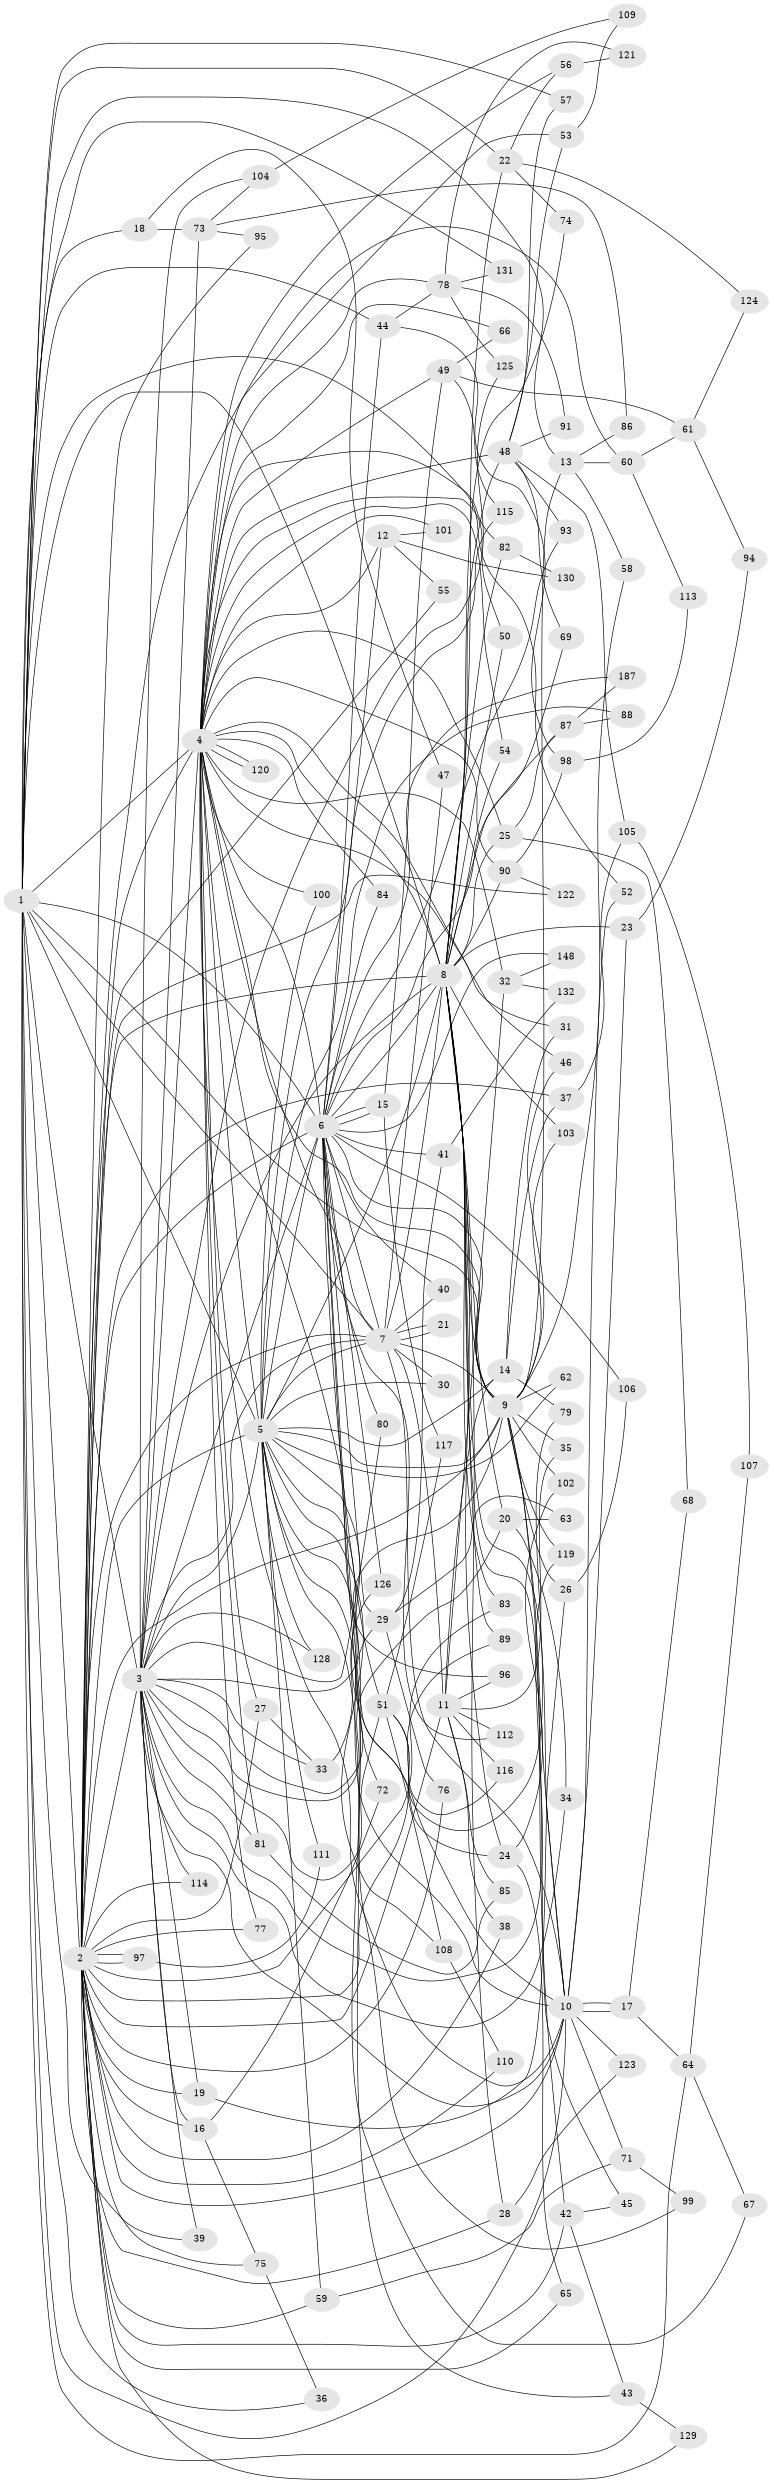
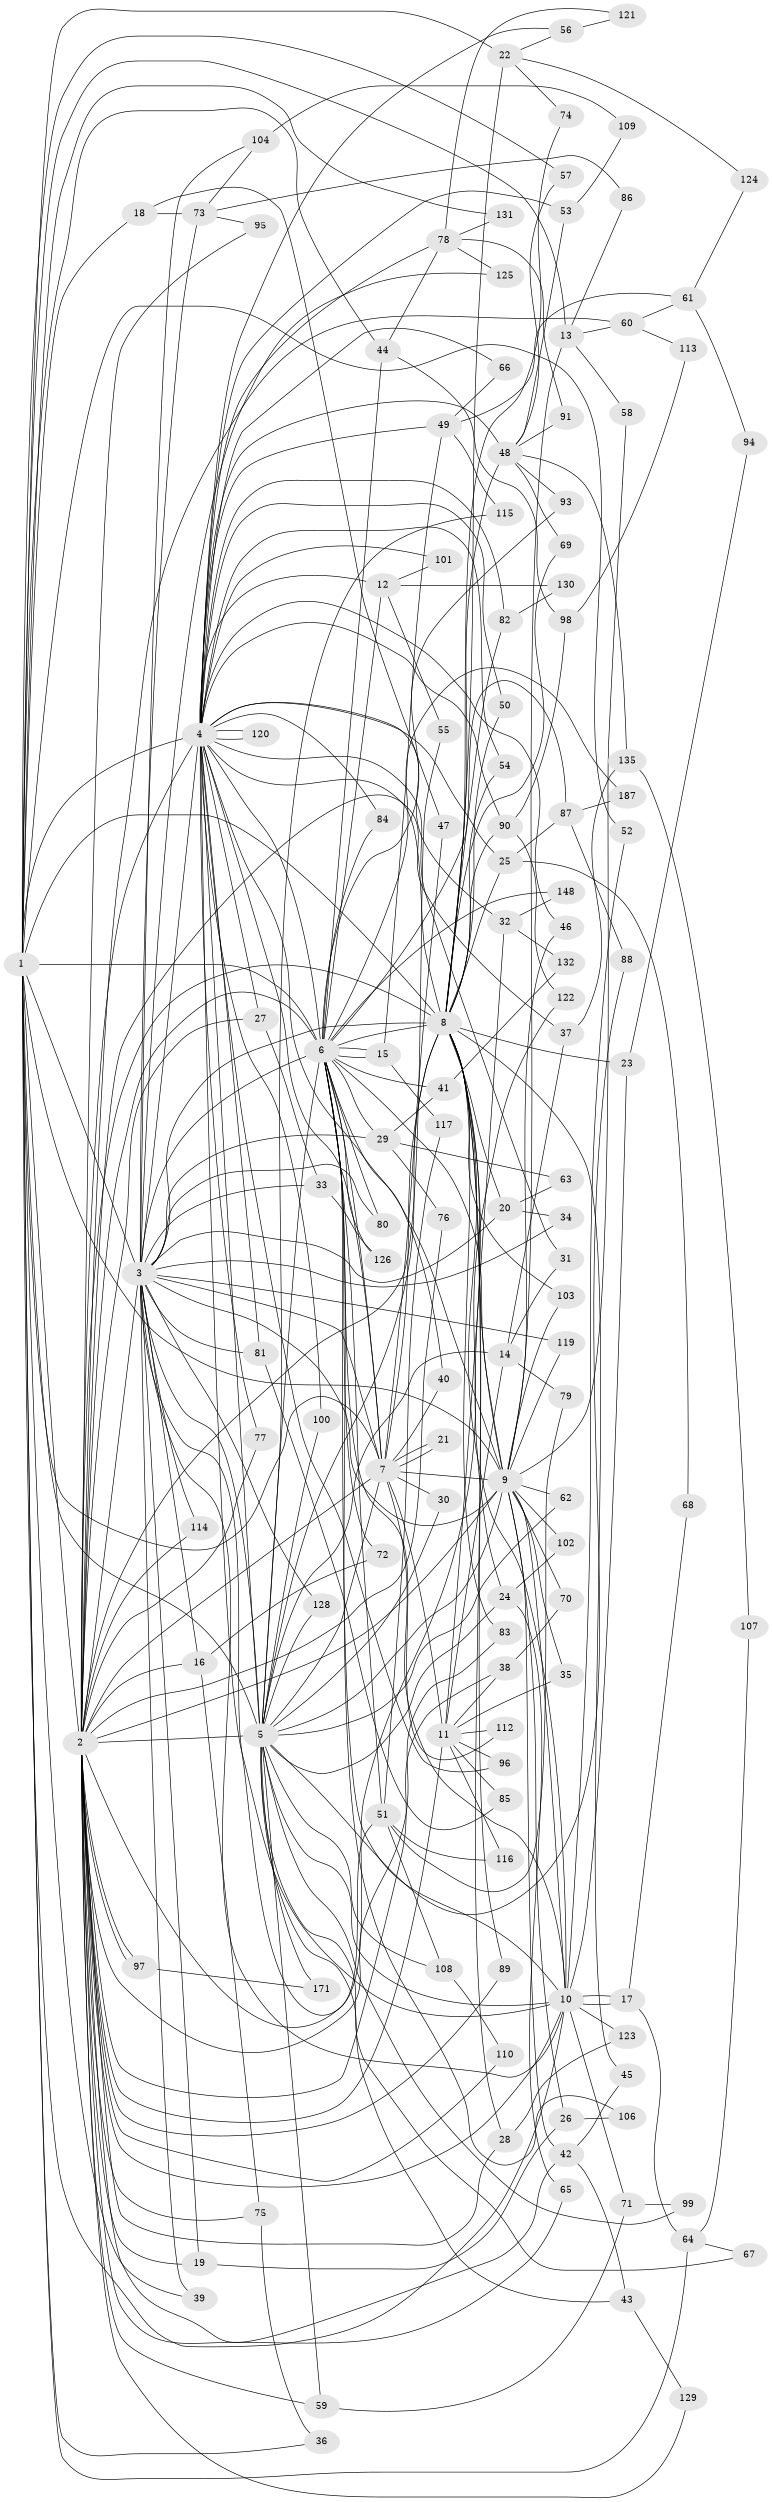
(627, 833) -> (627, 761)
none -> (566, 1600)
(322, 1855) -> (322, 1990)
